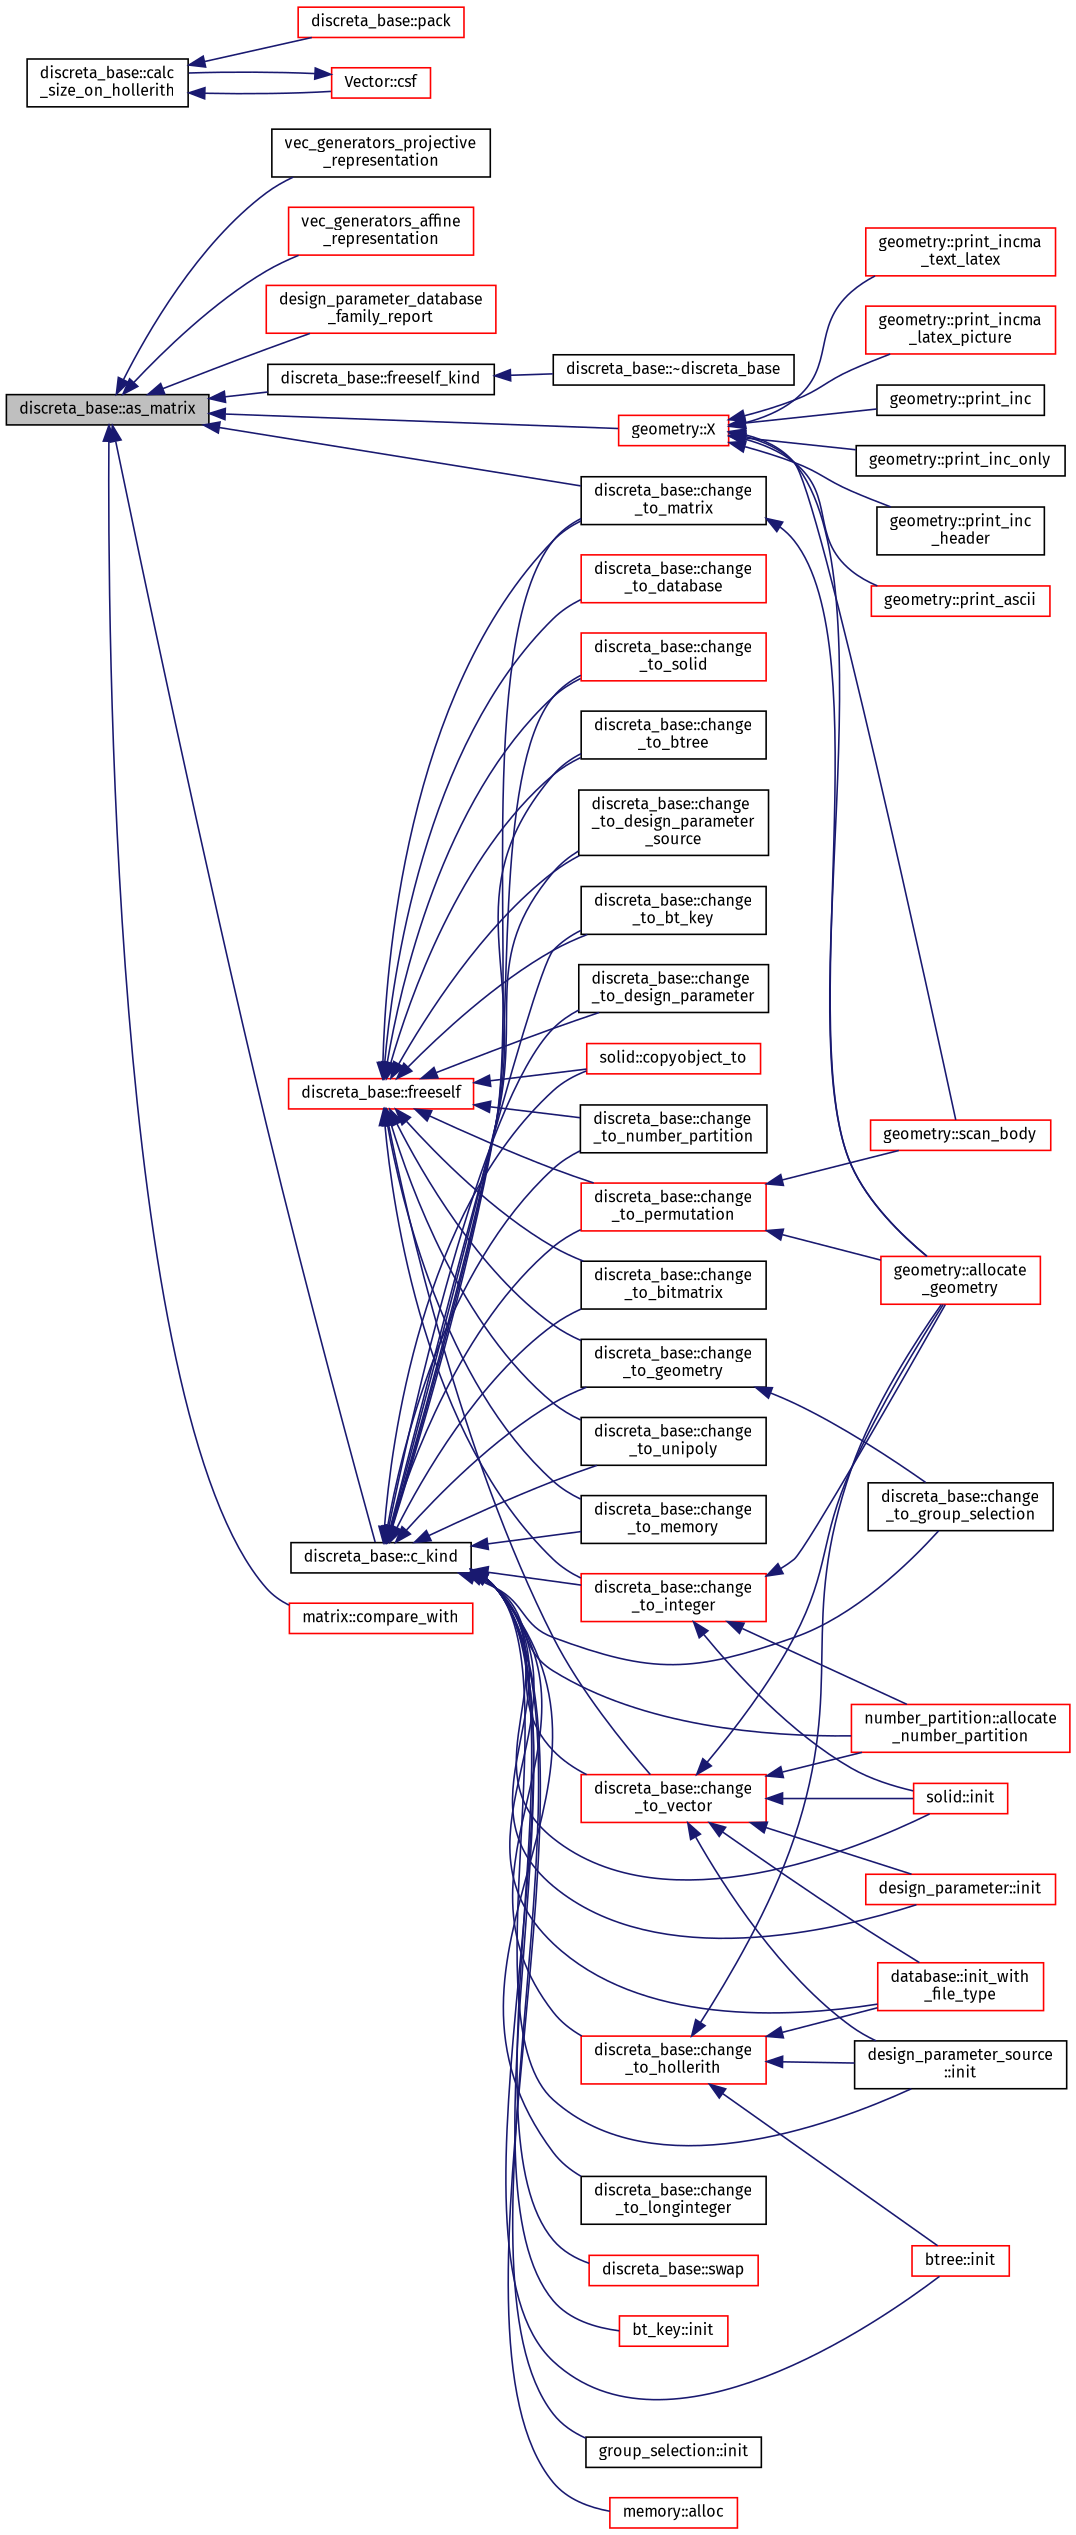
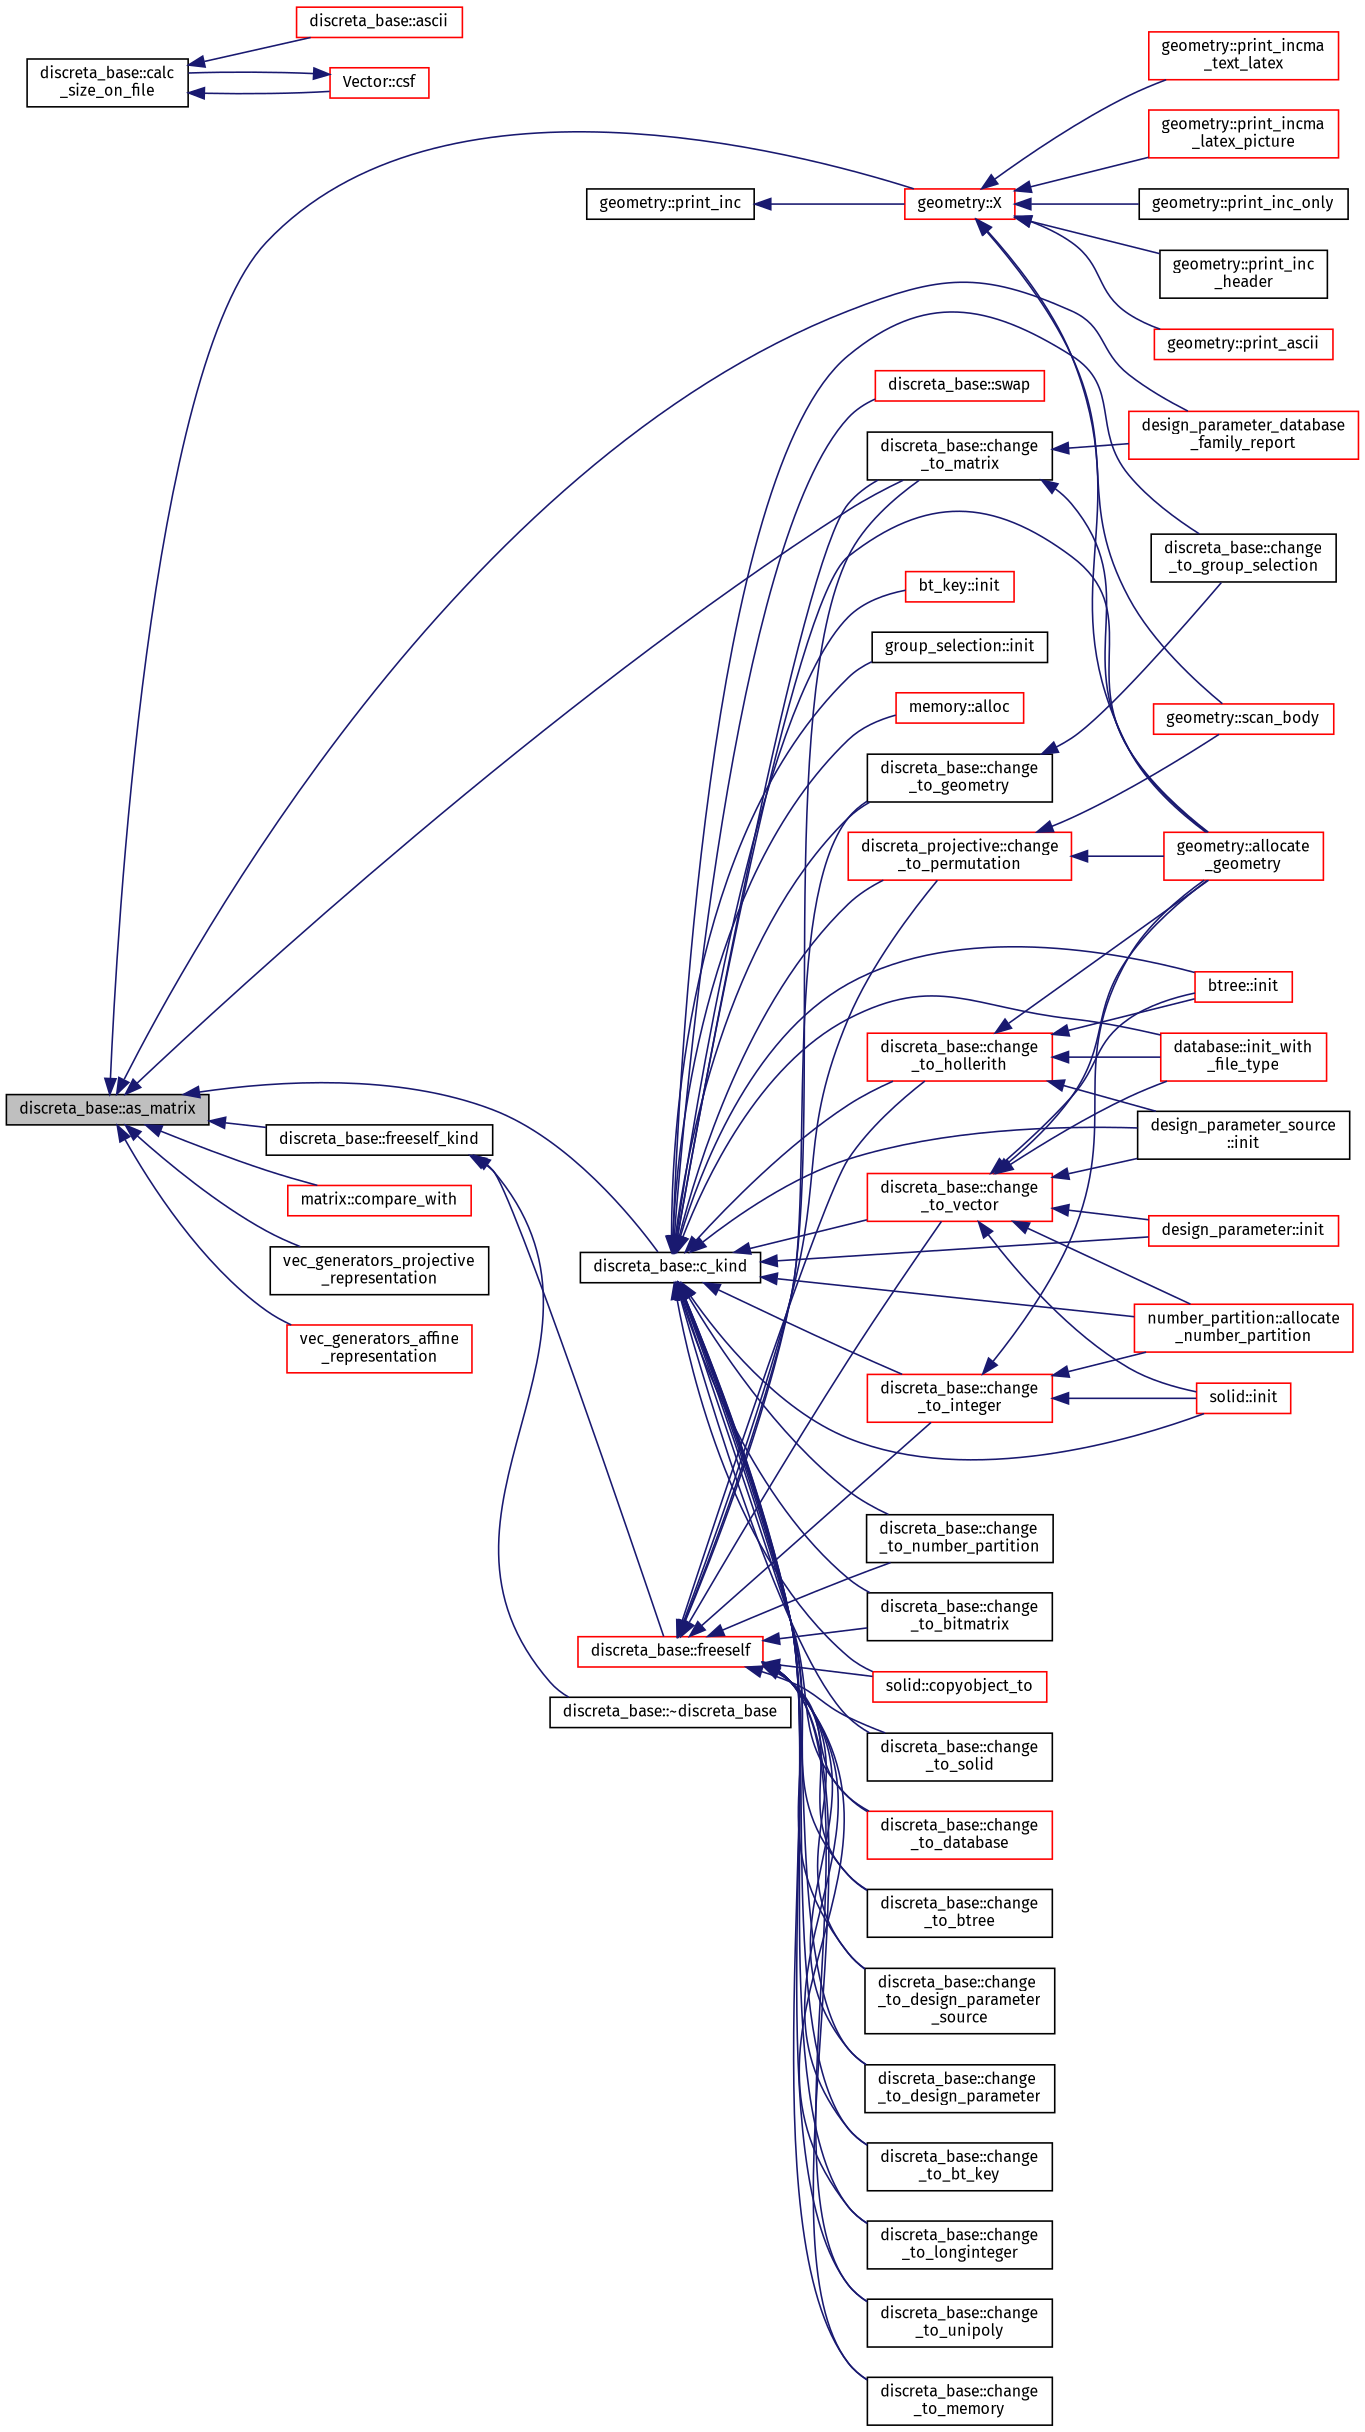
(381, 22) -> (379, 22)
(108, 83) -> (108, 83)
(811, 416) -> (838, 204)
none -> (1084, 447)
none -> (818, 616)
(674, 657) -> (960, 1757)
none -> (1092, 1066)
(674, 1207) -> (960, 856)
none -> (825, 1210)
none -> (581, 1396)
none -> (771, 1561)
none -> (821, 1947)
